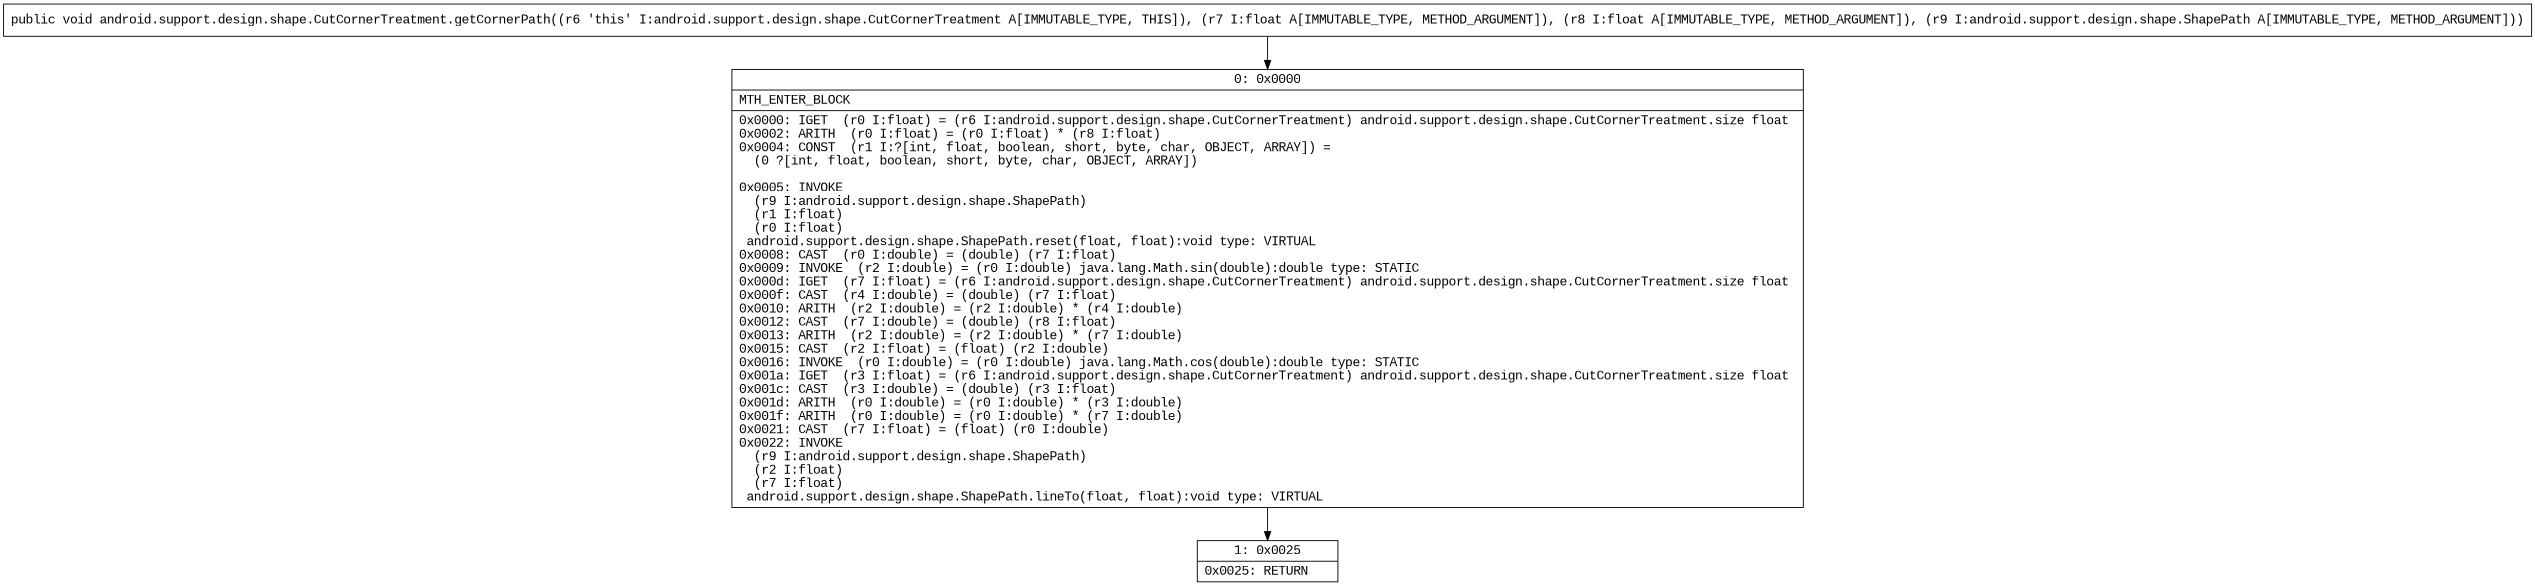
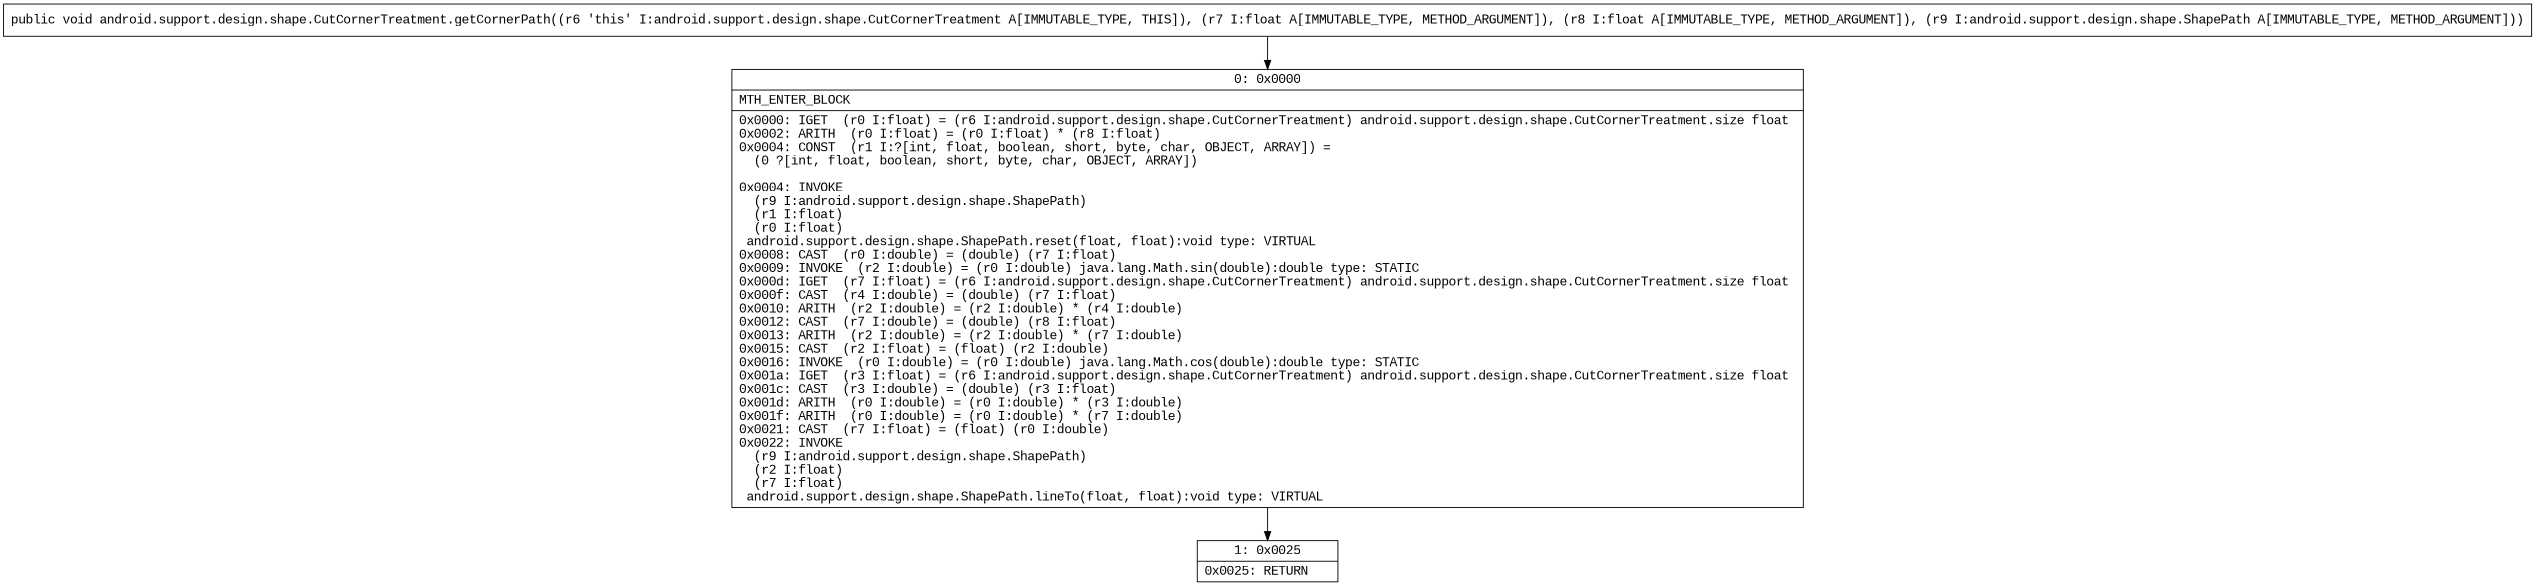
(799, 188) -> (799, 188)
